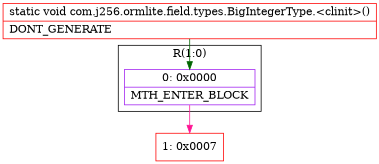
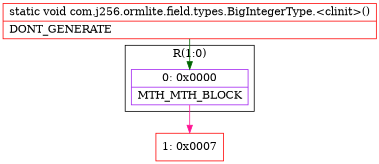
(190, 96) -> (190, 96)
